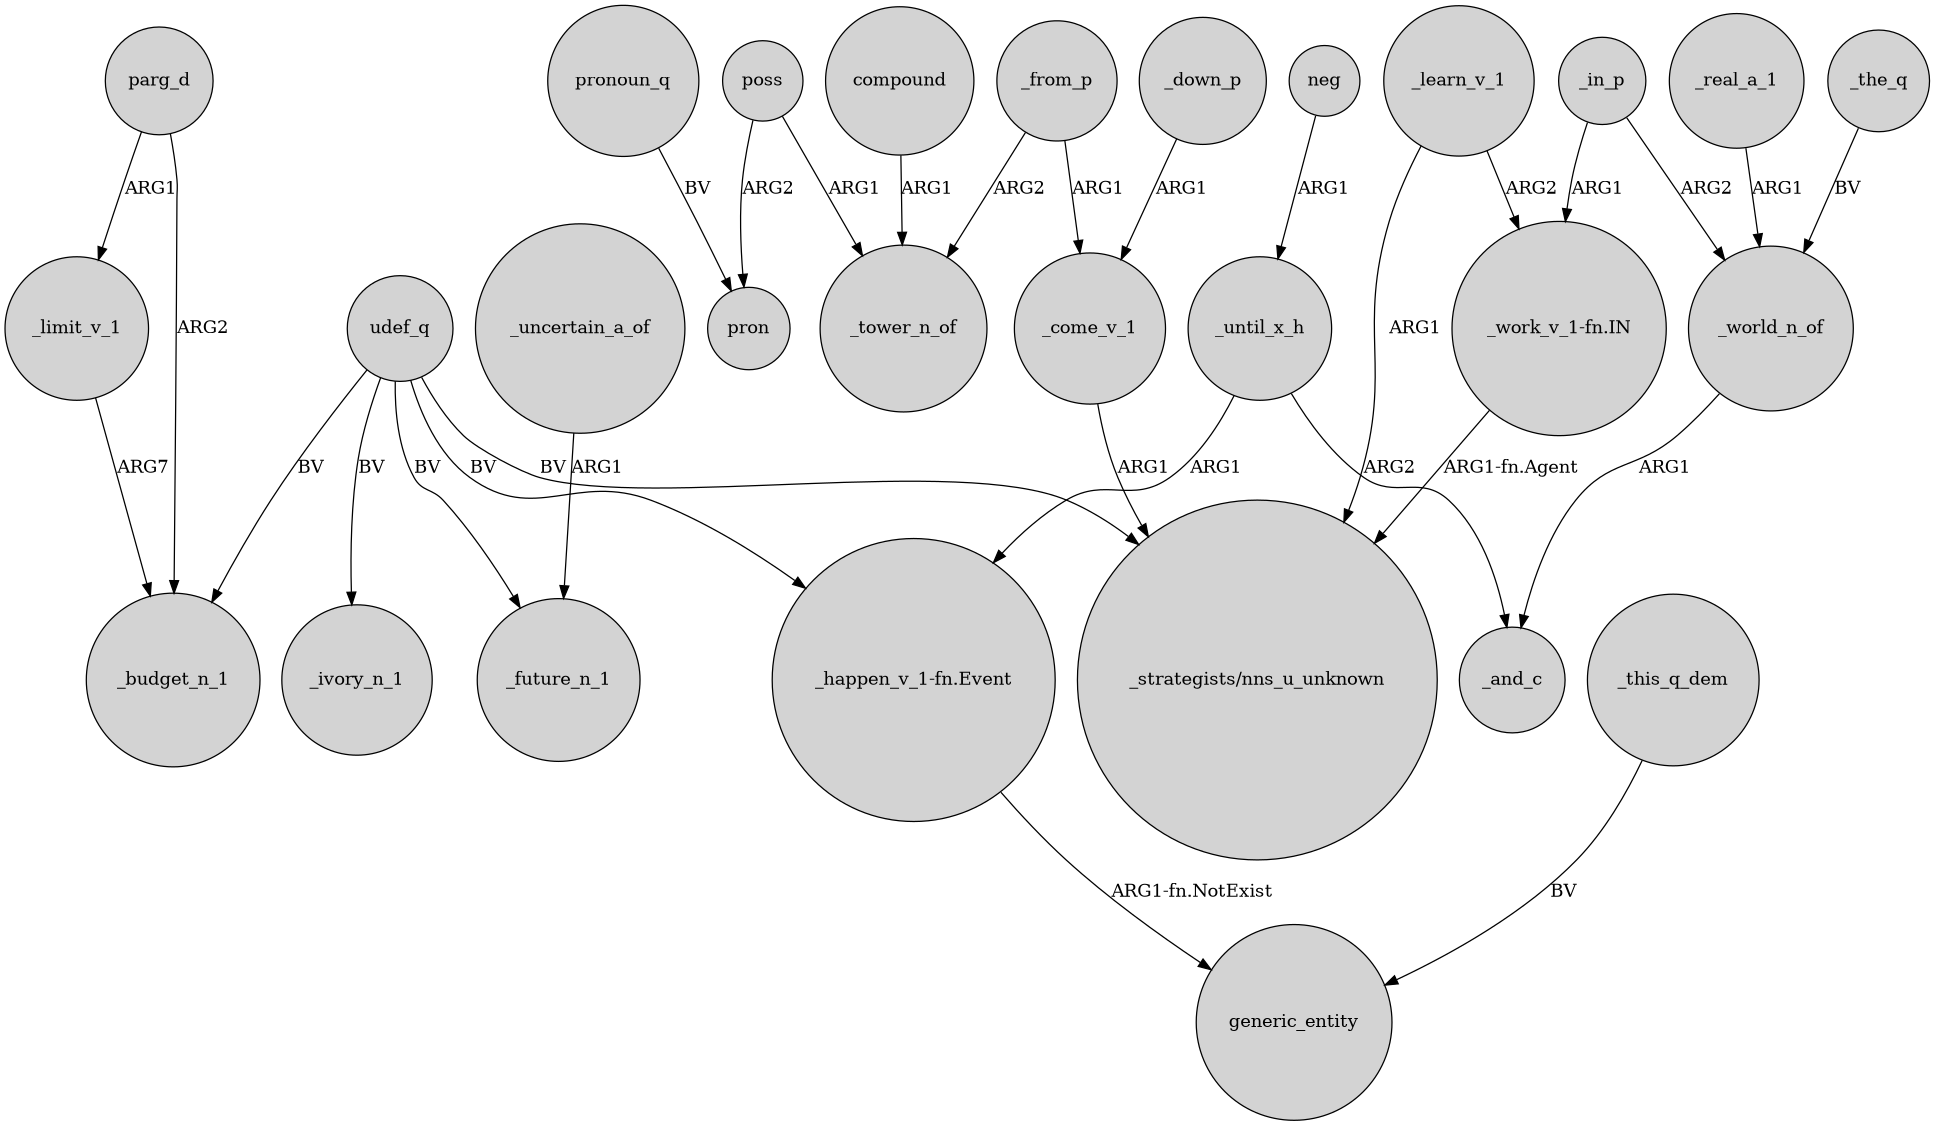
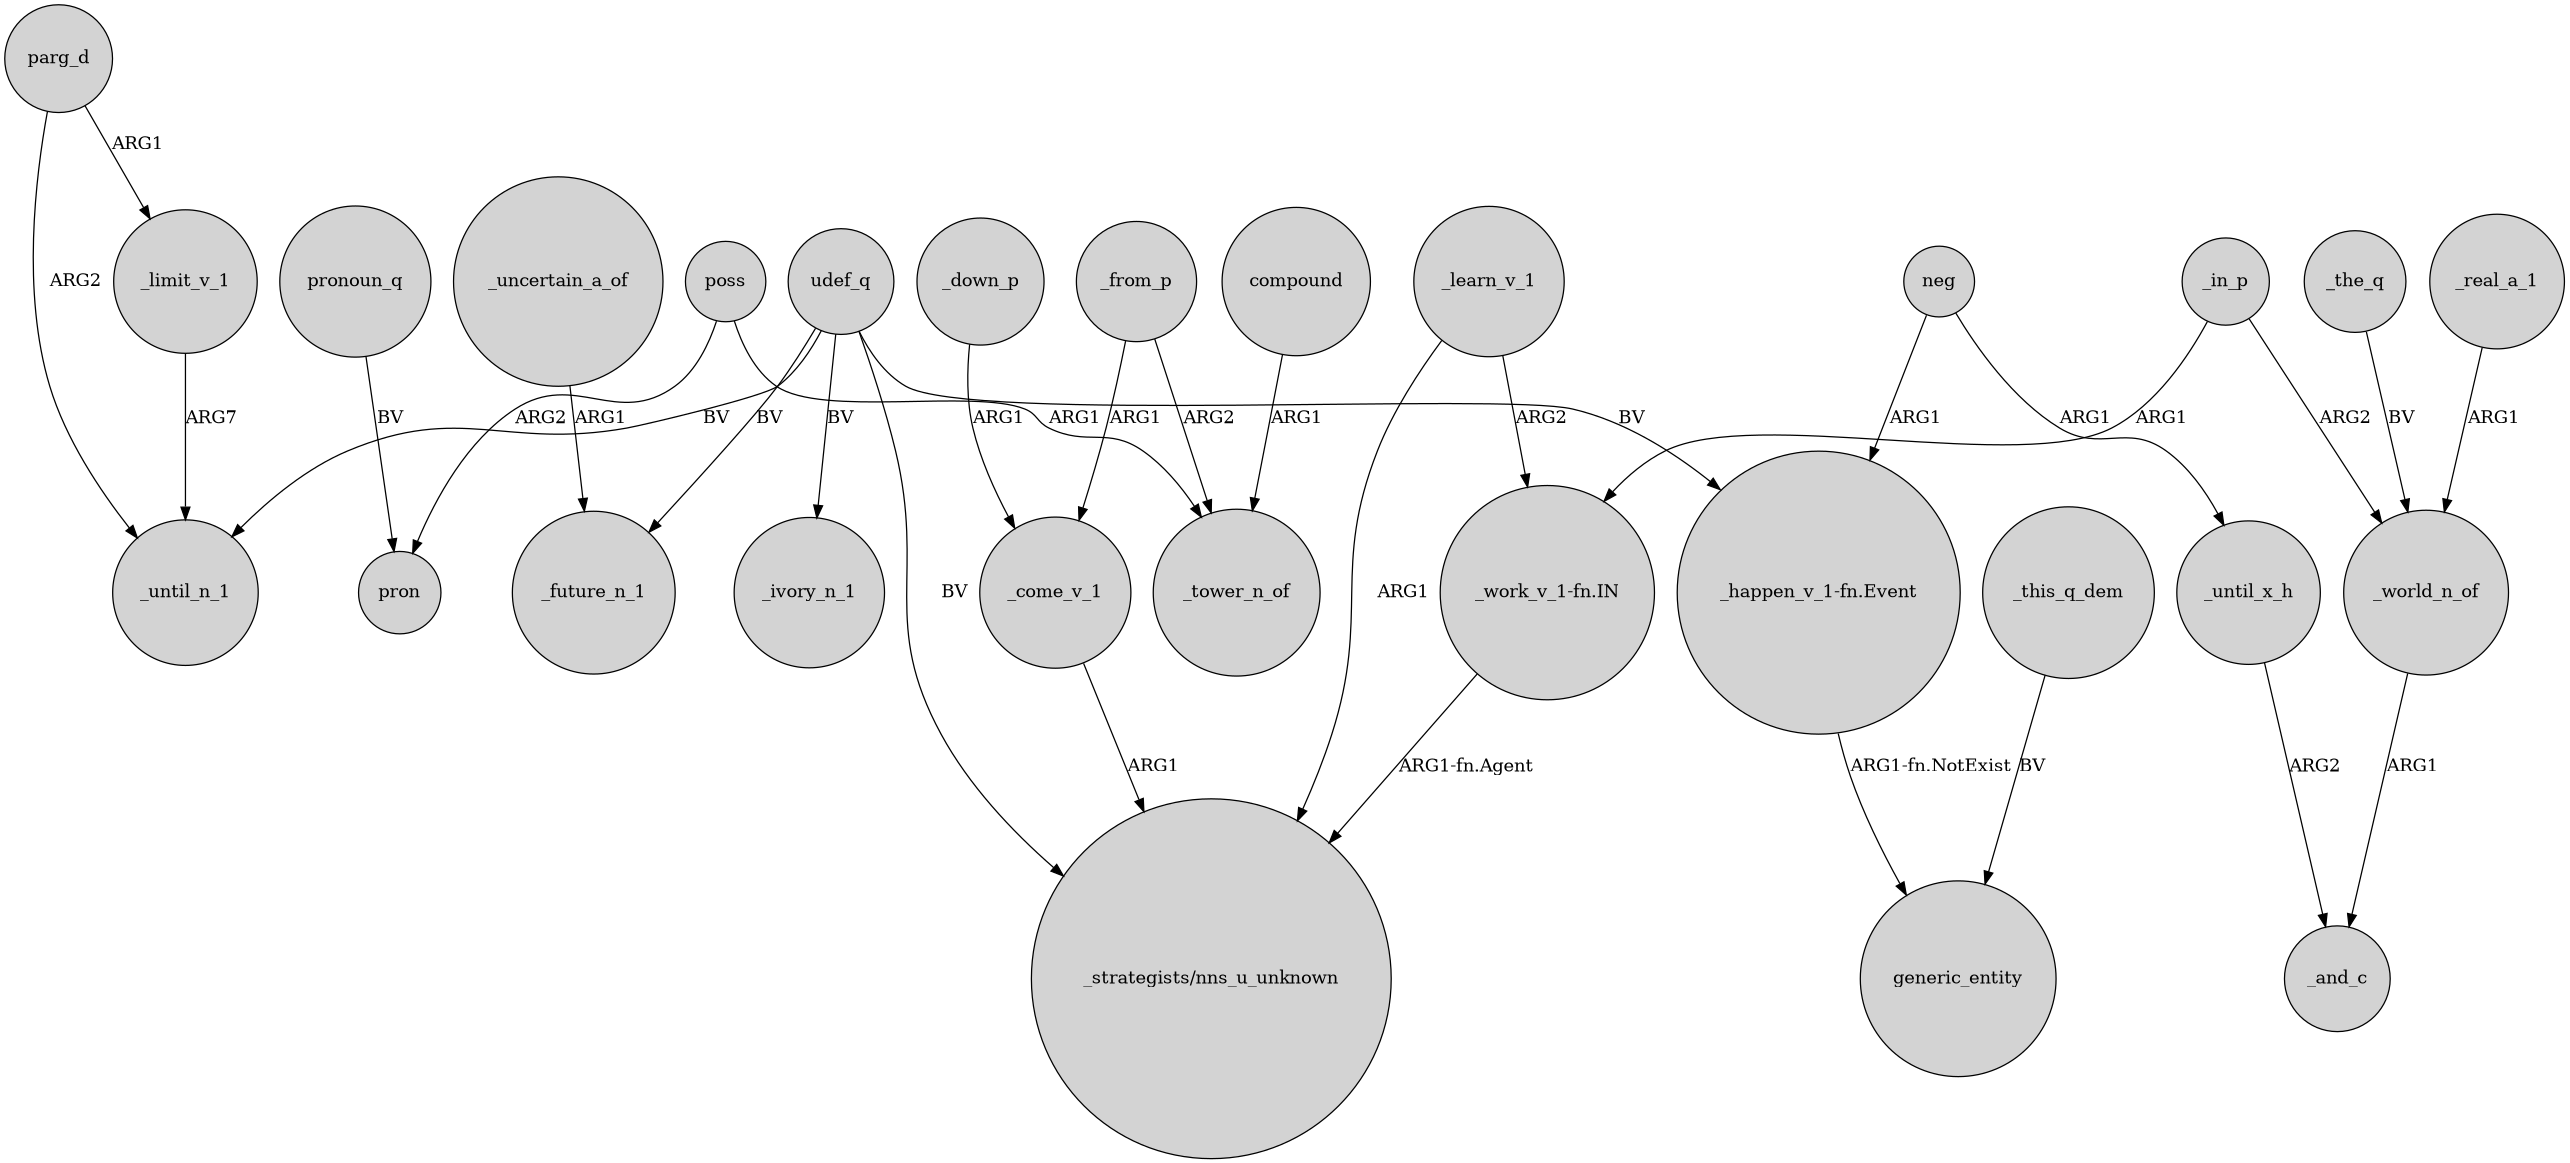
(1137, 490) -> (1901, 382)
(173, 680) -> (185, 593)
